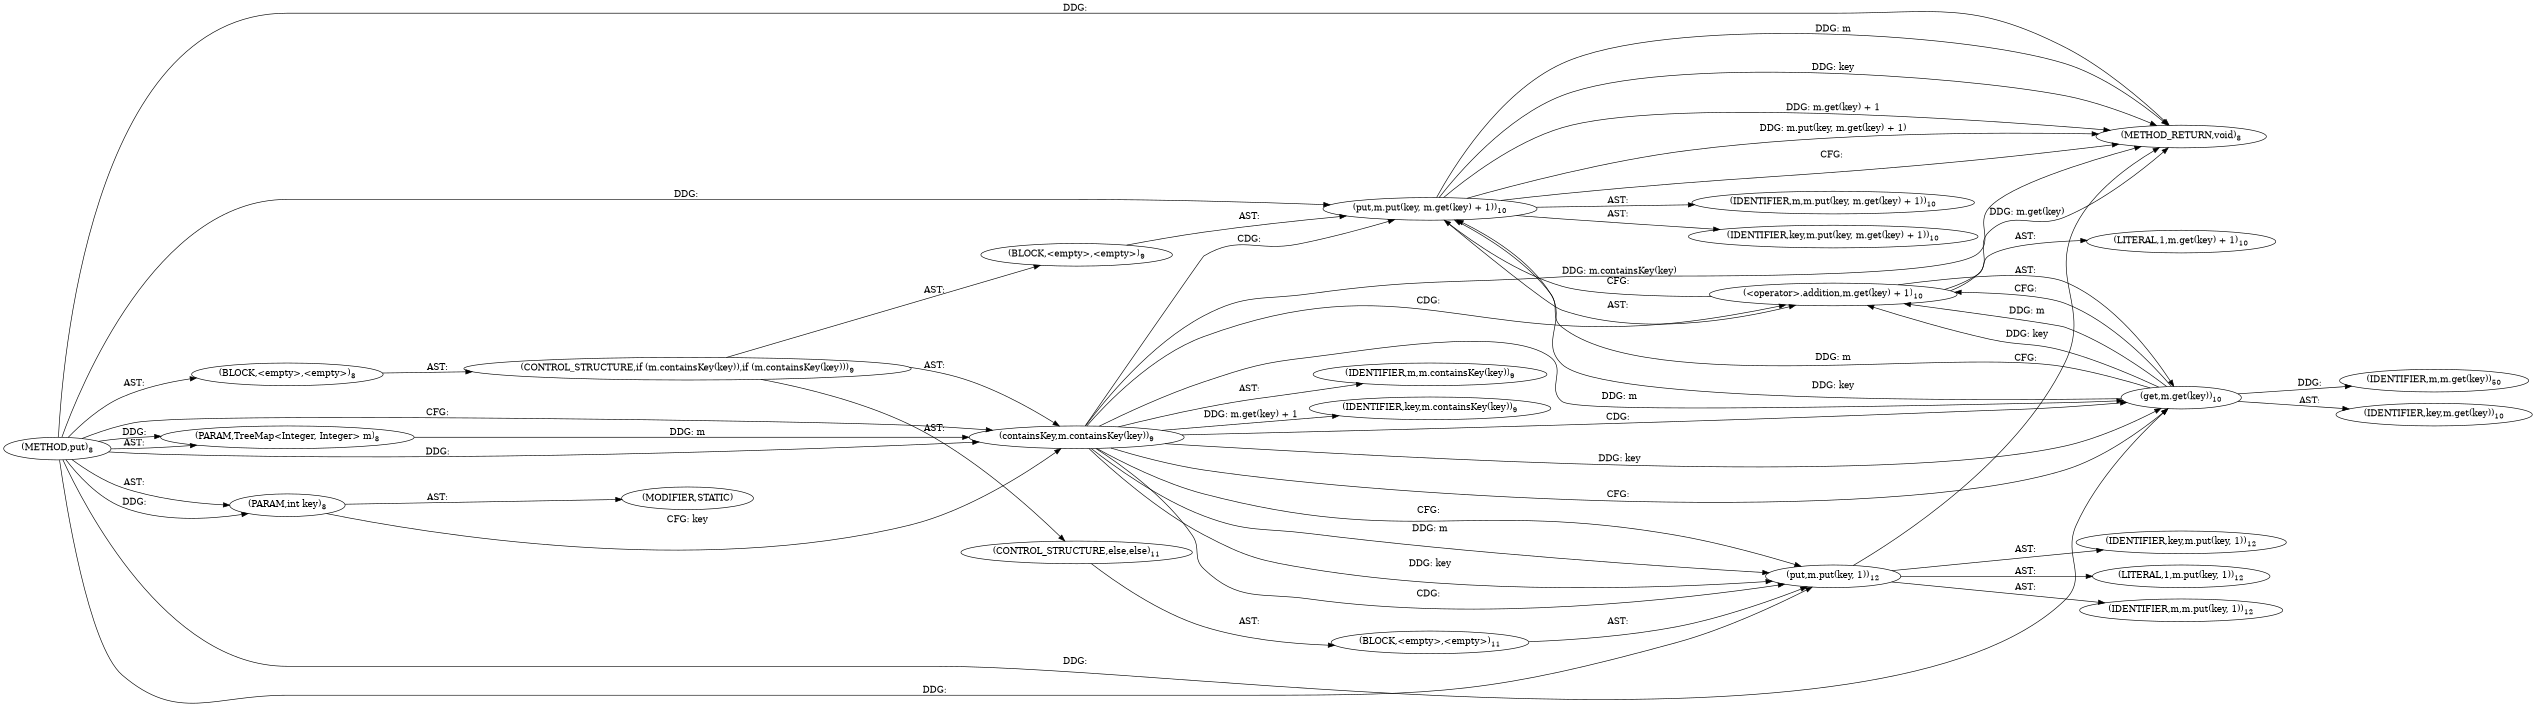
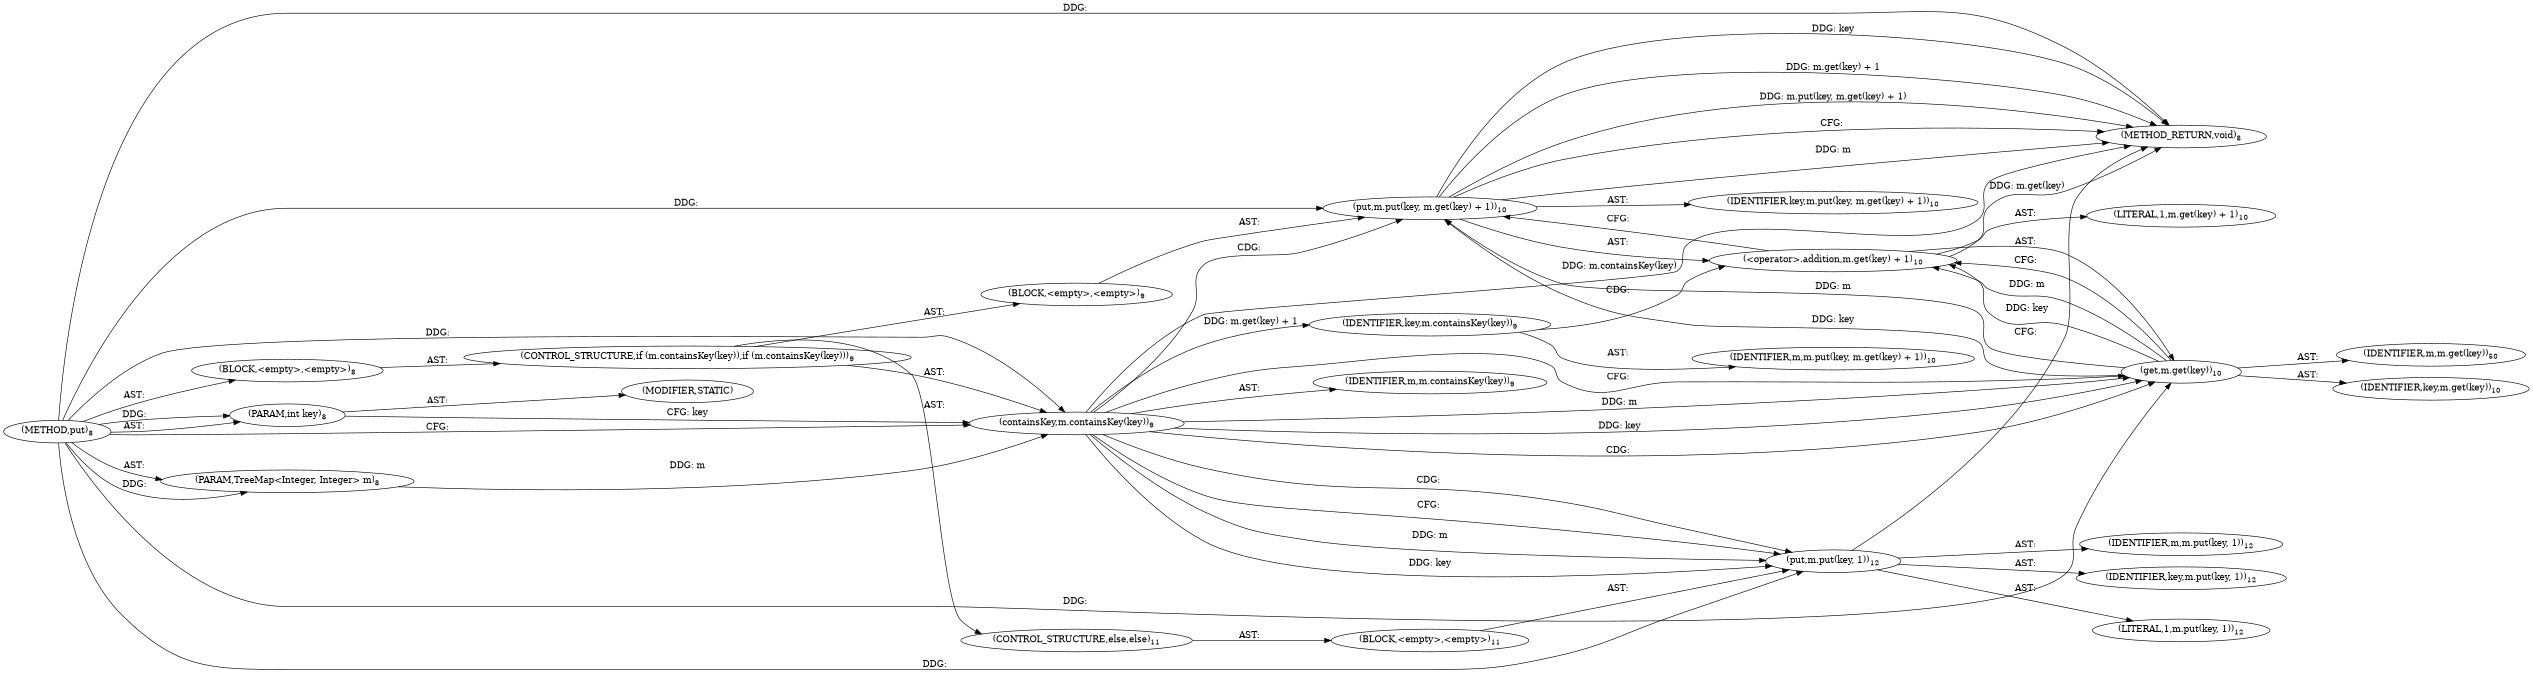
(1612, 206) -> (1619, 368)
(1417, 309) -> (1640, 311)
(2311, 383) -> (2310, 358)
